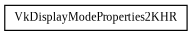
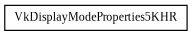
(96, 18) -> (96, 18)
